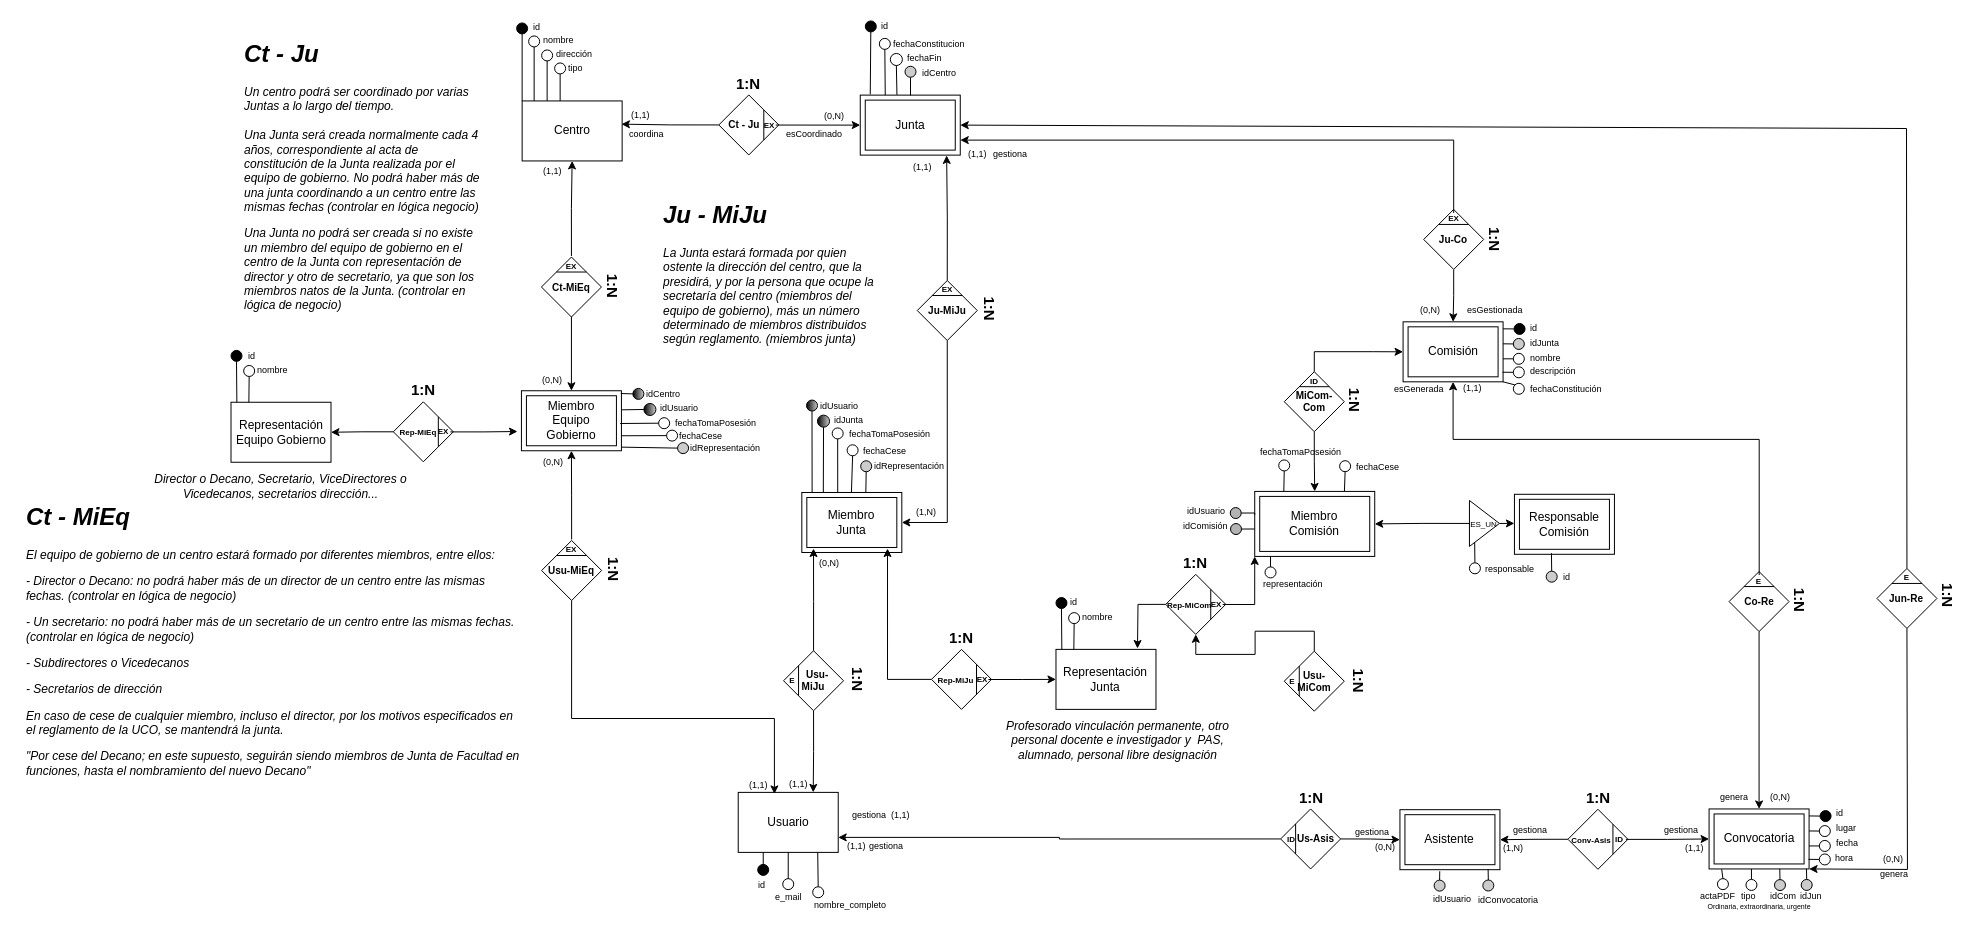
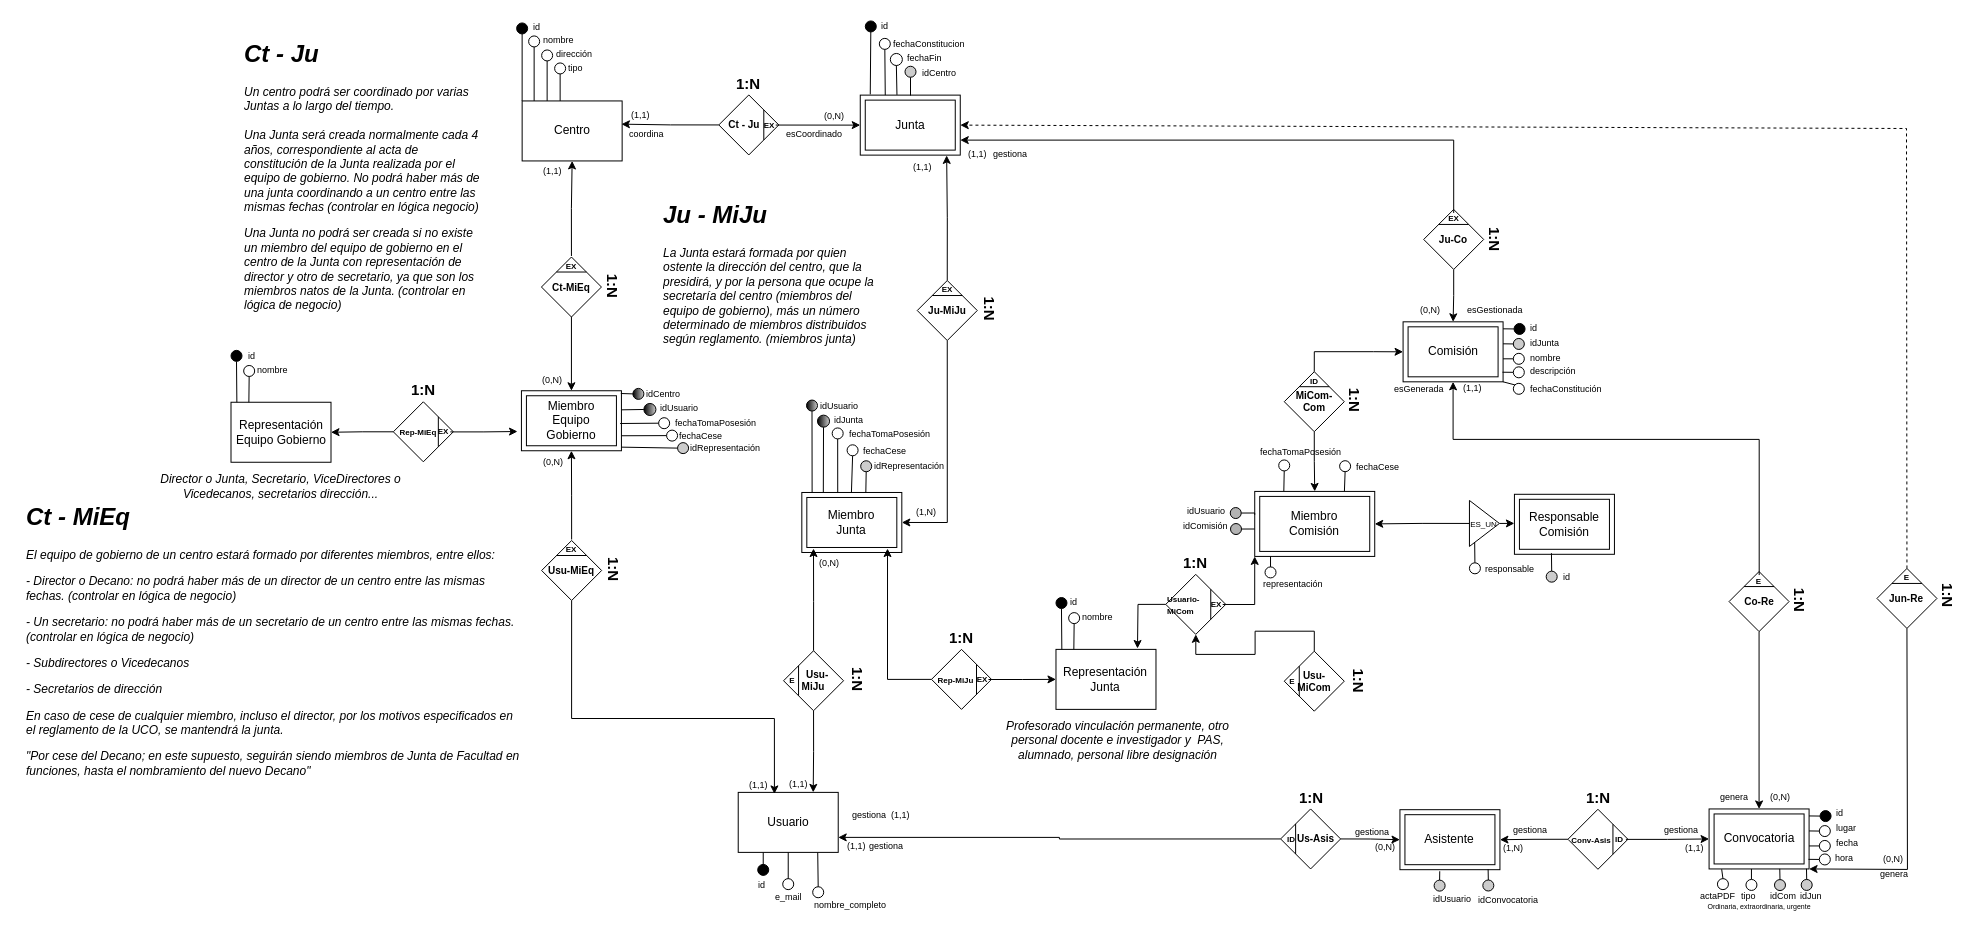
(1655, 128) -> (1655, 128)
(281, 487) -> (281, 487)
(1191, 605) -> (1197, 605)
